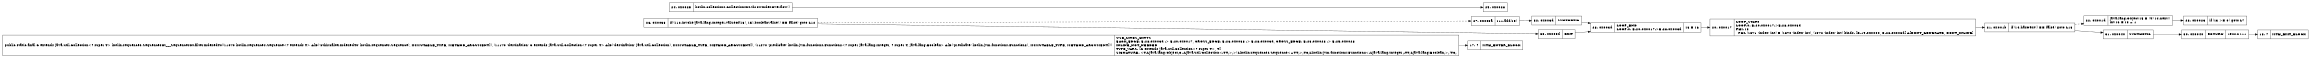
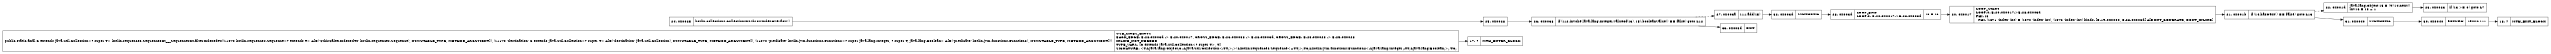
none -> (1518, 22)
(1582, 32) -> none
